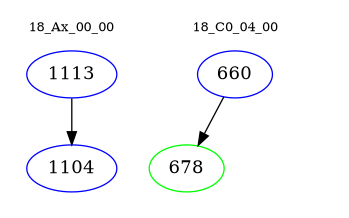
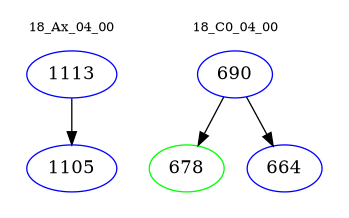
(72, 28) -> (72, 28)
(235, 74) -> (235, 74)
(72, 168) -> (72, 168)
none -> (285, 168)
